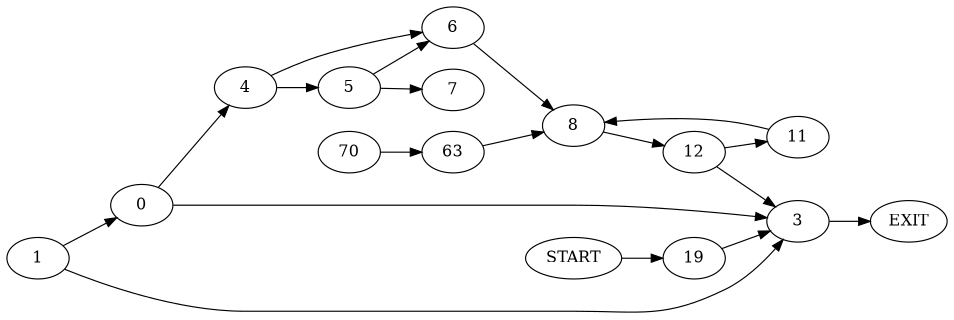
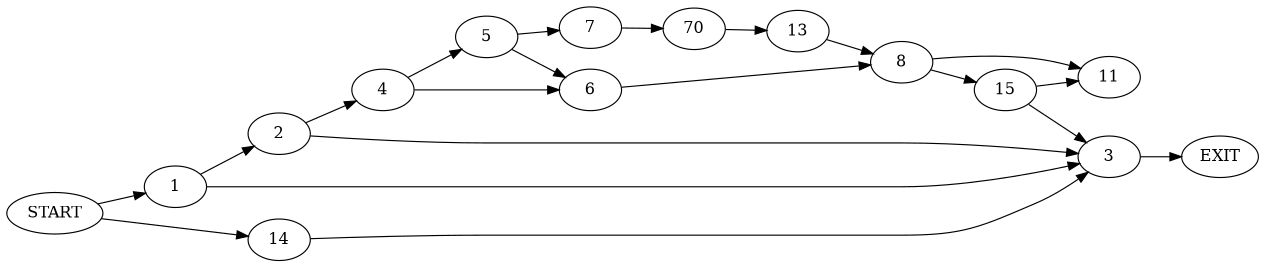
none -> (637, 28)
(693, 119) -> (1001, 56)
(453, 152) -> (798, 31)
(694, 152) -> (1005, 90)
none -> (116, 200)
(142, 205) -> (279, 134)
(694, 258) -> (279, 240)
